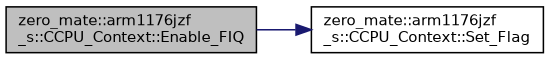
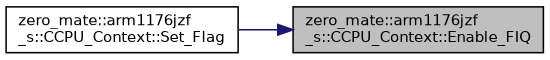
(276, 30) -> (258, 30)
